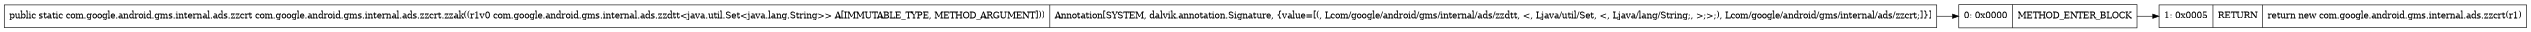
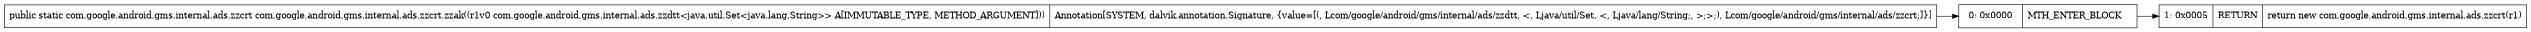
(2075, 16) -> (2075, 16)
